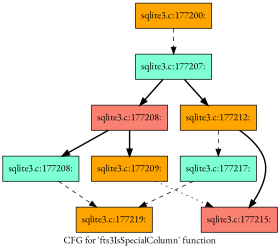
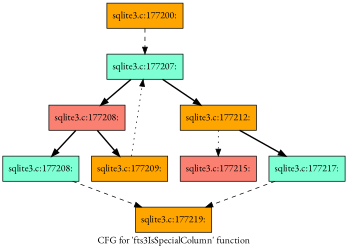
(218, 140) -> (260, 141)
(265, 162) -> (218, 140)
(181, 193) -> (137, 121)
